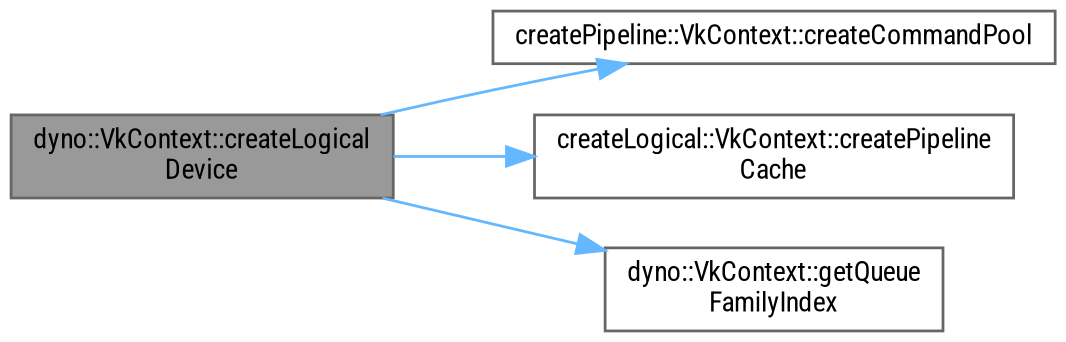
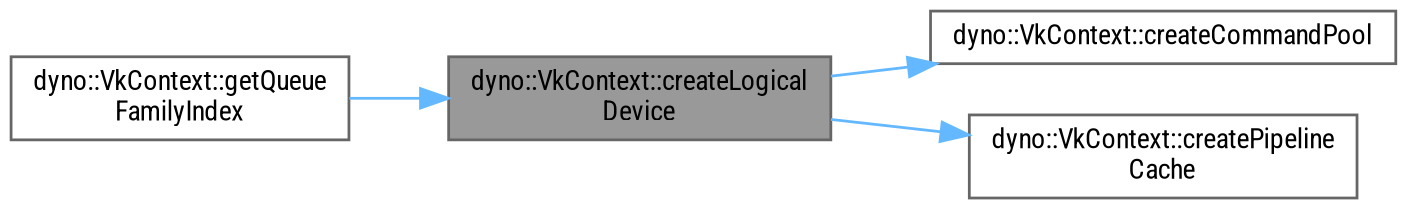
(774, 37) -> (1163, 37)
(774, 156) -> (1163, 156)
(480, 221) -> (385, 98)
